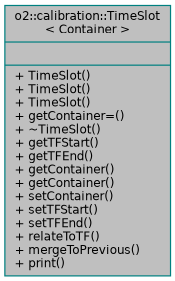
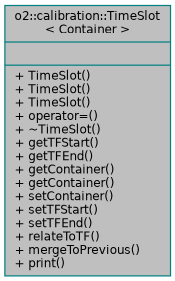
(70, 116) -> (57, 116)
